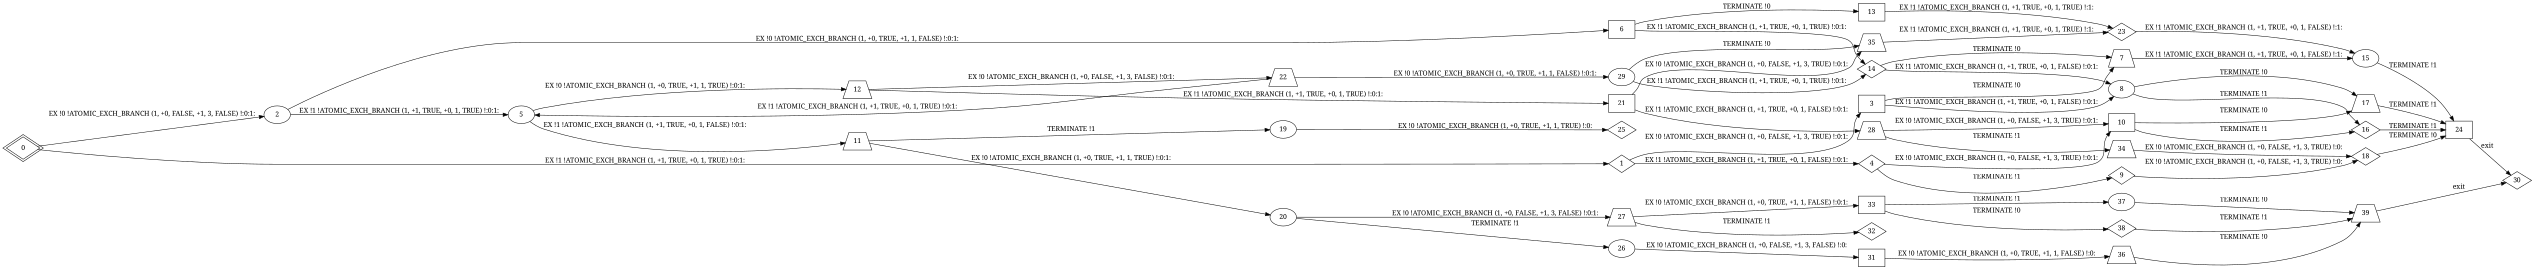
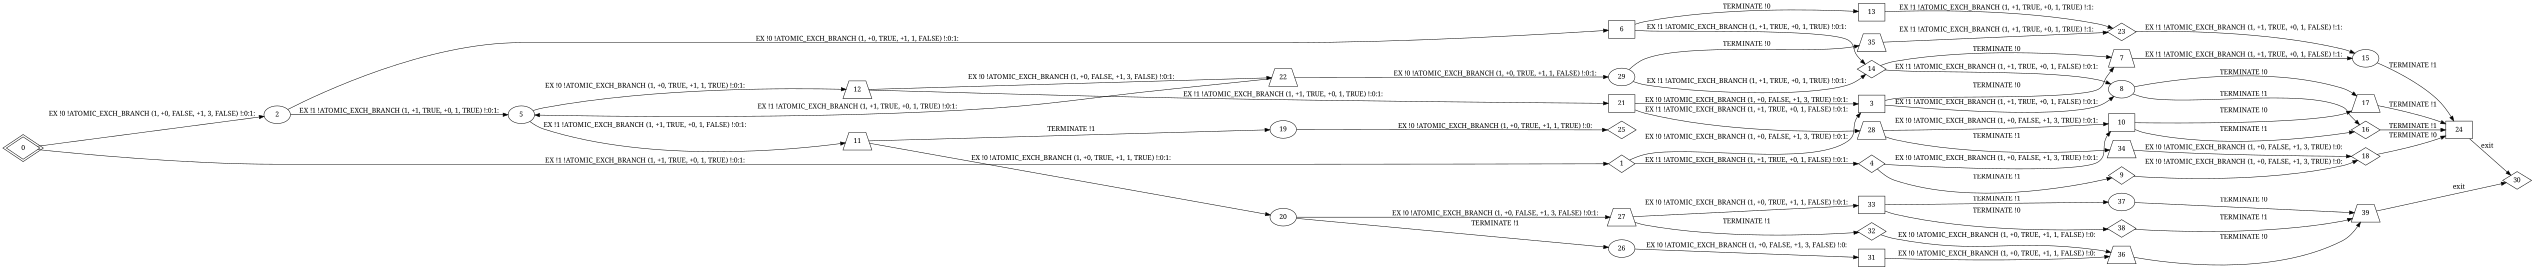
(1744, 72) -> (1744, 104)
none -> (1993, 246)
